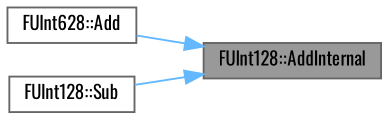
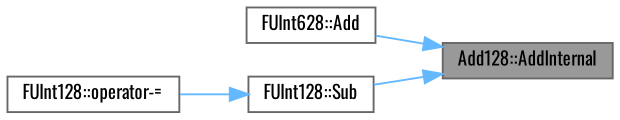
(292, 61) -> (528, 61)
none -> (93, 94)
